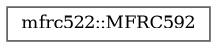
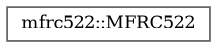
(109, 24) -> (109, 24)
